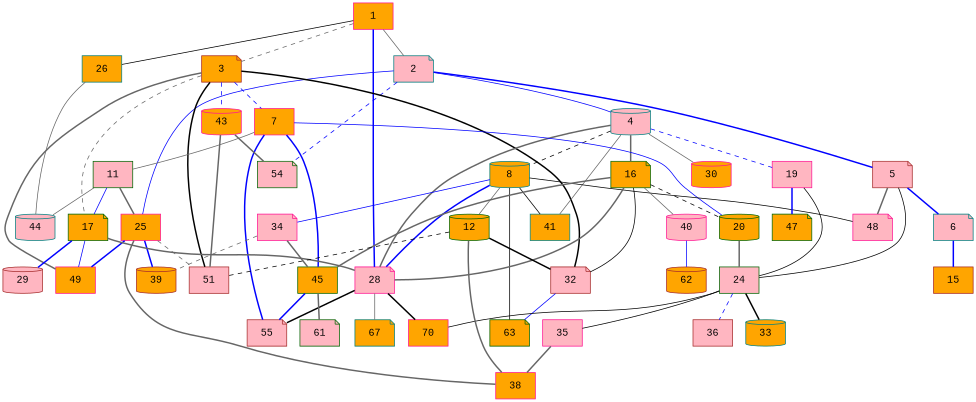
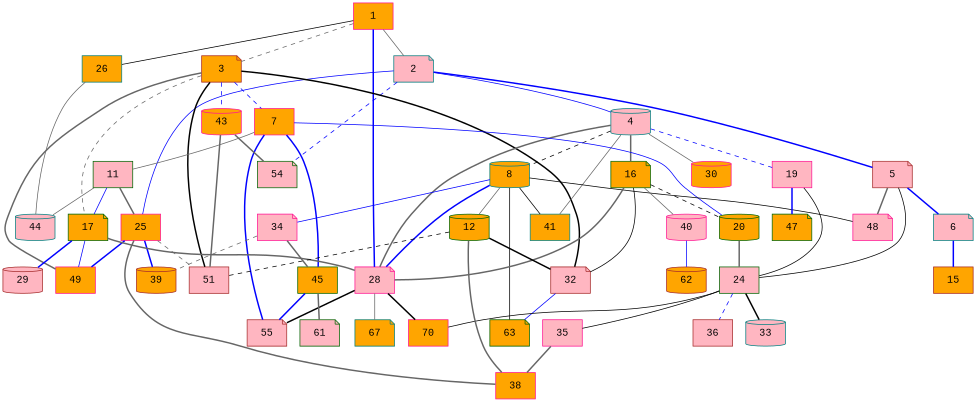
(469, 206) -> none
(766, 333) -> (766, 333)
